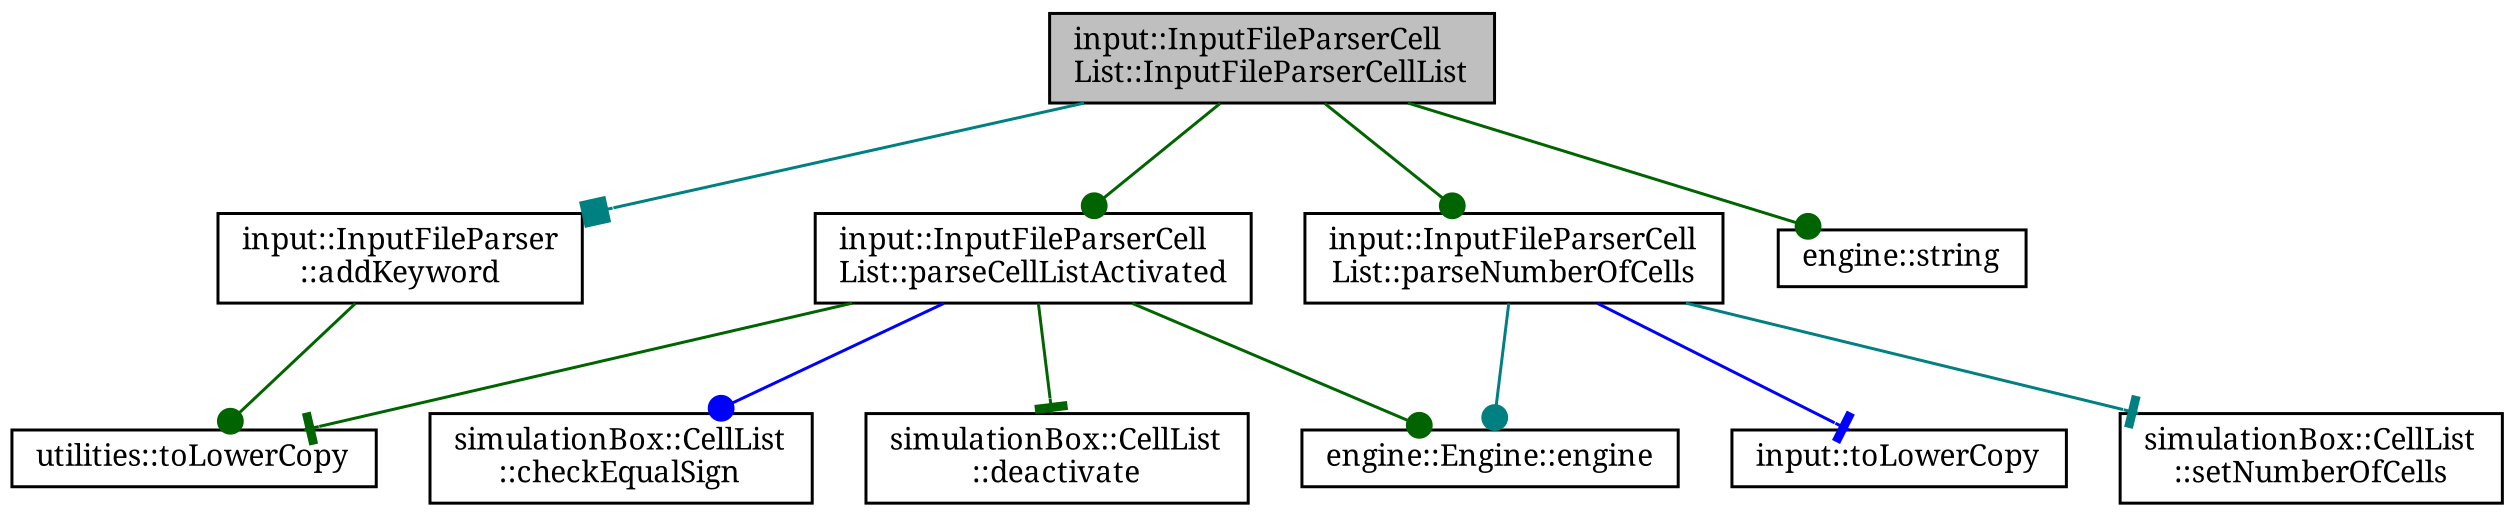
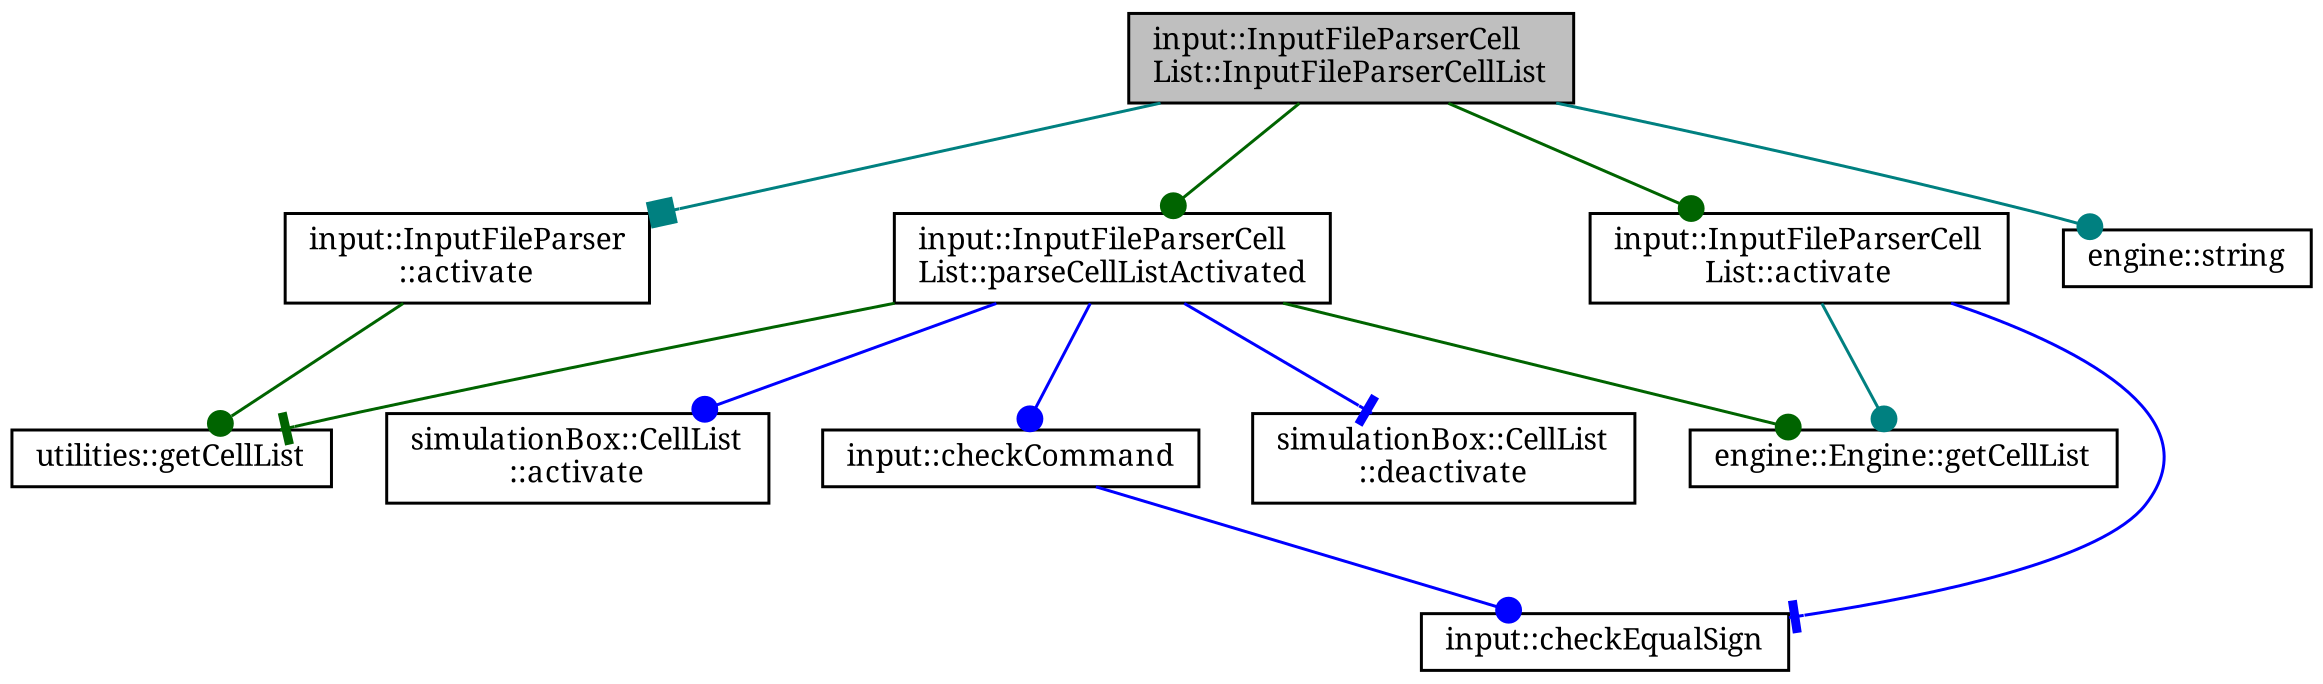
(1602, 163) -> (1818, 160)
(400, 258) -> (467, 258)
(1514, 258) -> (1799, 258)
(1044, 351) -> (1271, 354)
(194, 458) -> (172, 458)
(621, 458) -> (578, 458)
none -> (1011, 458)
(1490, 458) -> (1904, 458)
(1899, 458) -> (1605, 642)
(2311, 458) -> none
